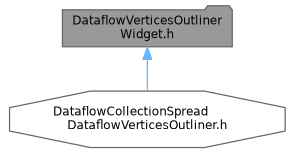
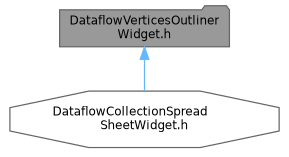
(147, 119) -> (145, 119)
